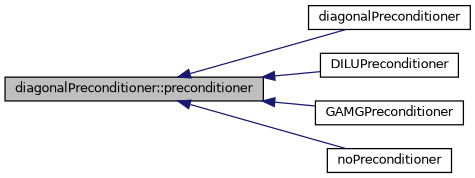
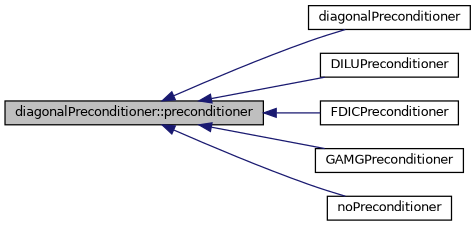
none -> (389, 113)
